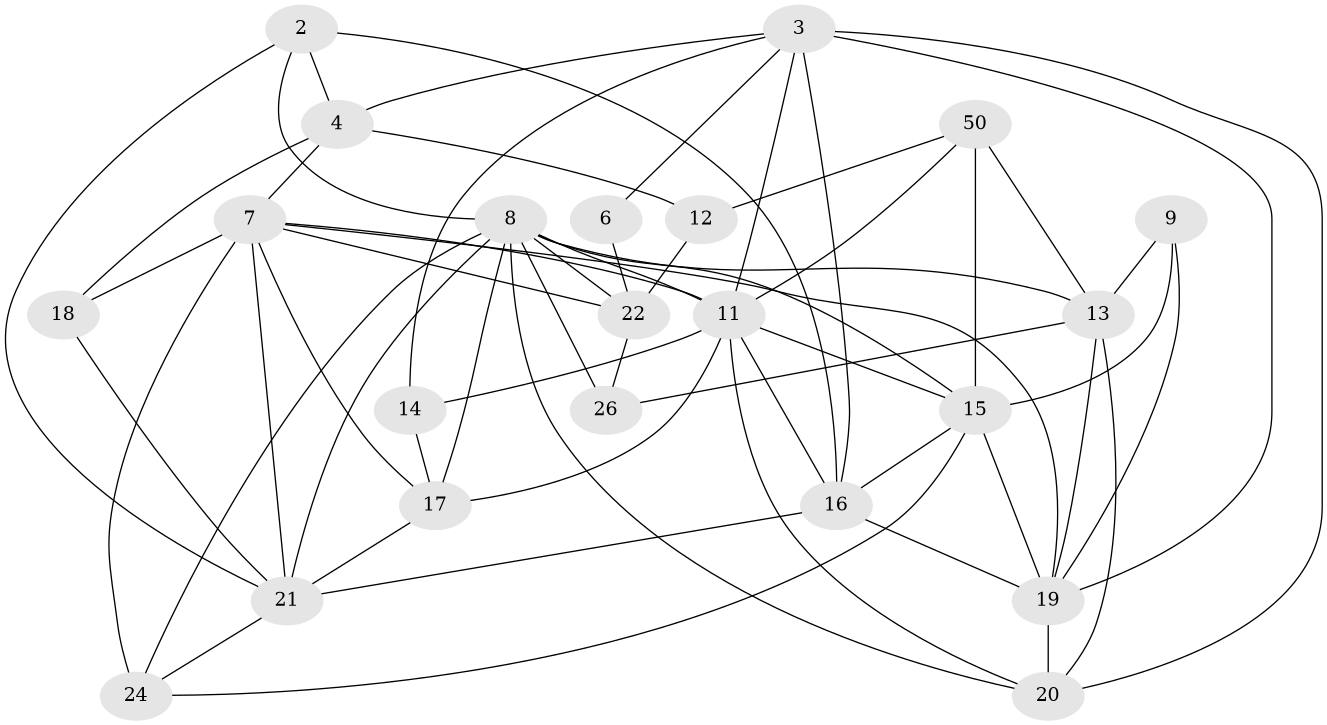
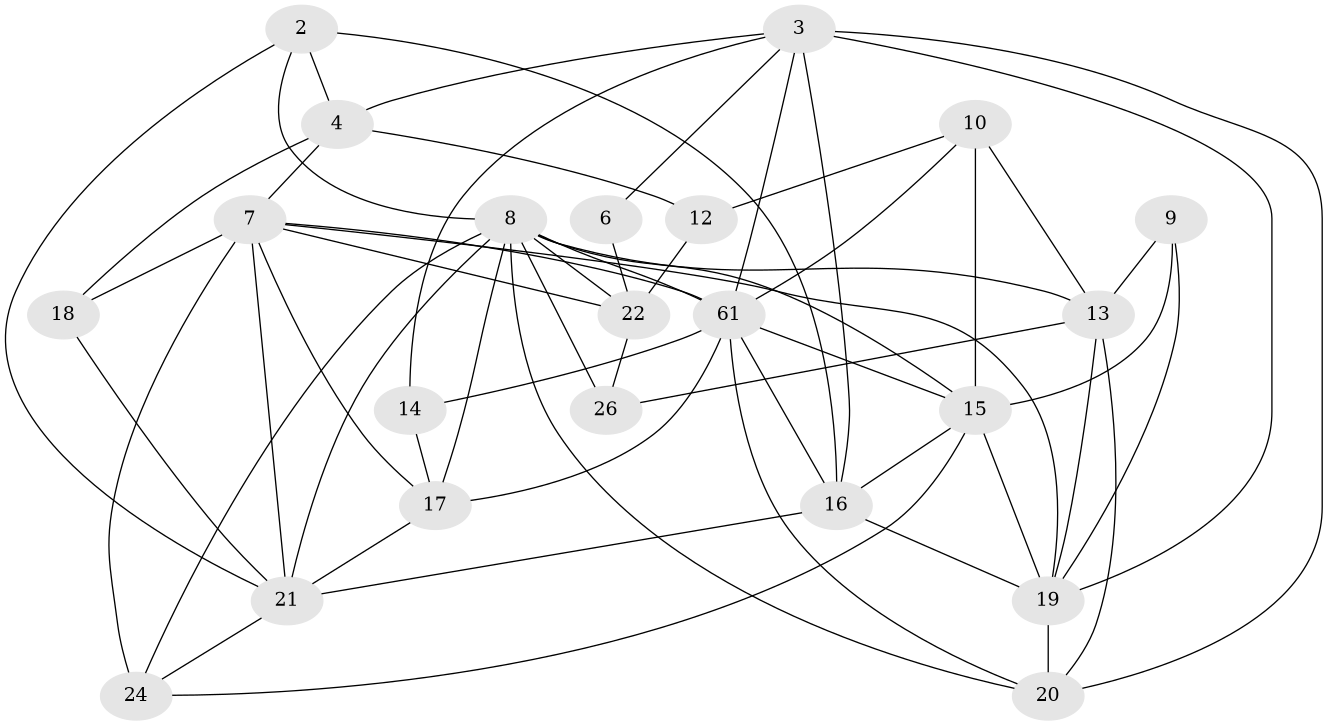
(975, 124) -> (975, 124)
(729, 315) -> (729, 315)
